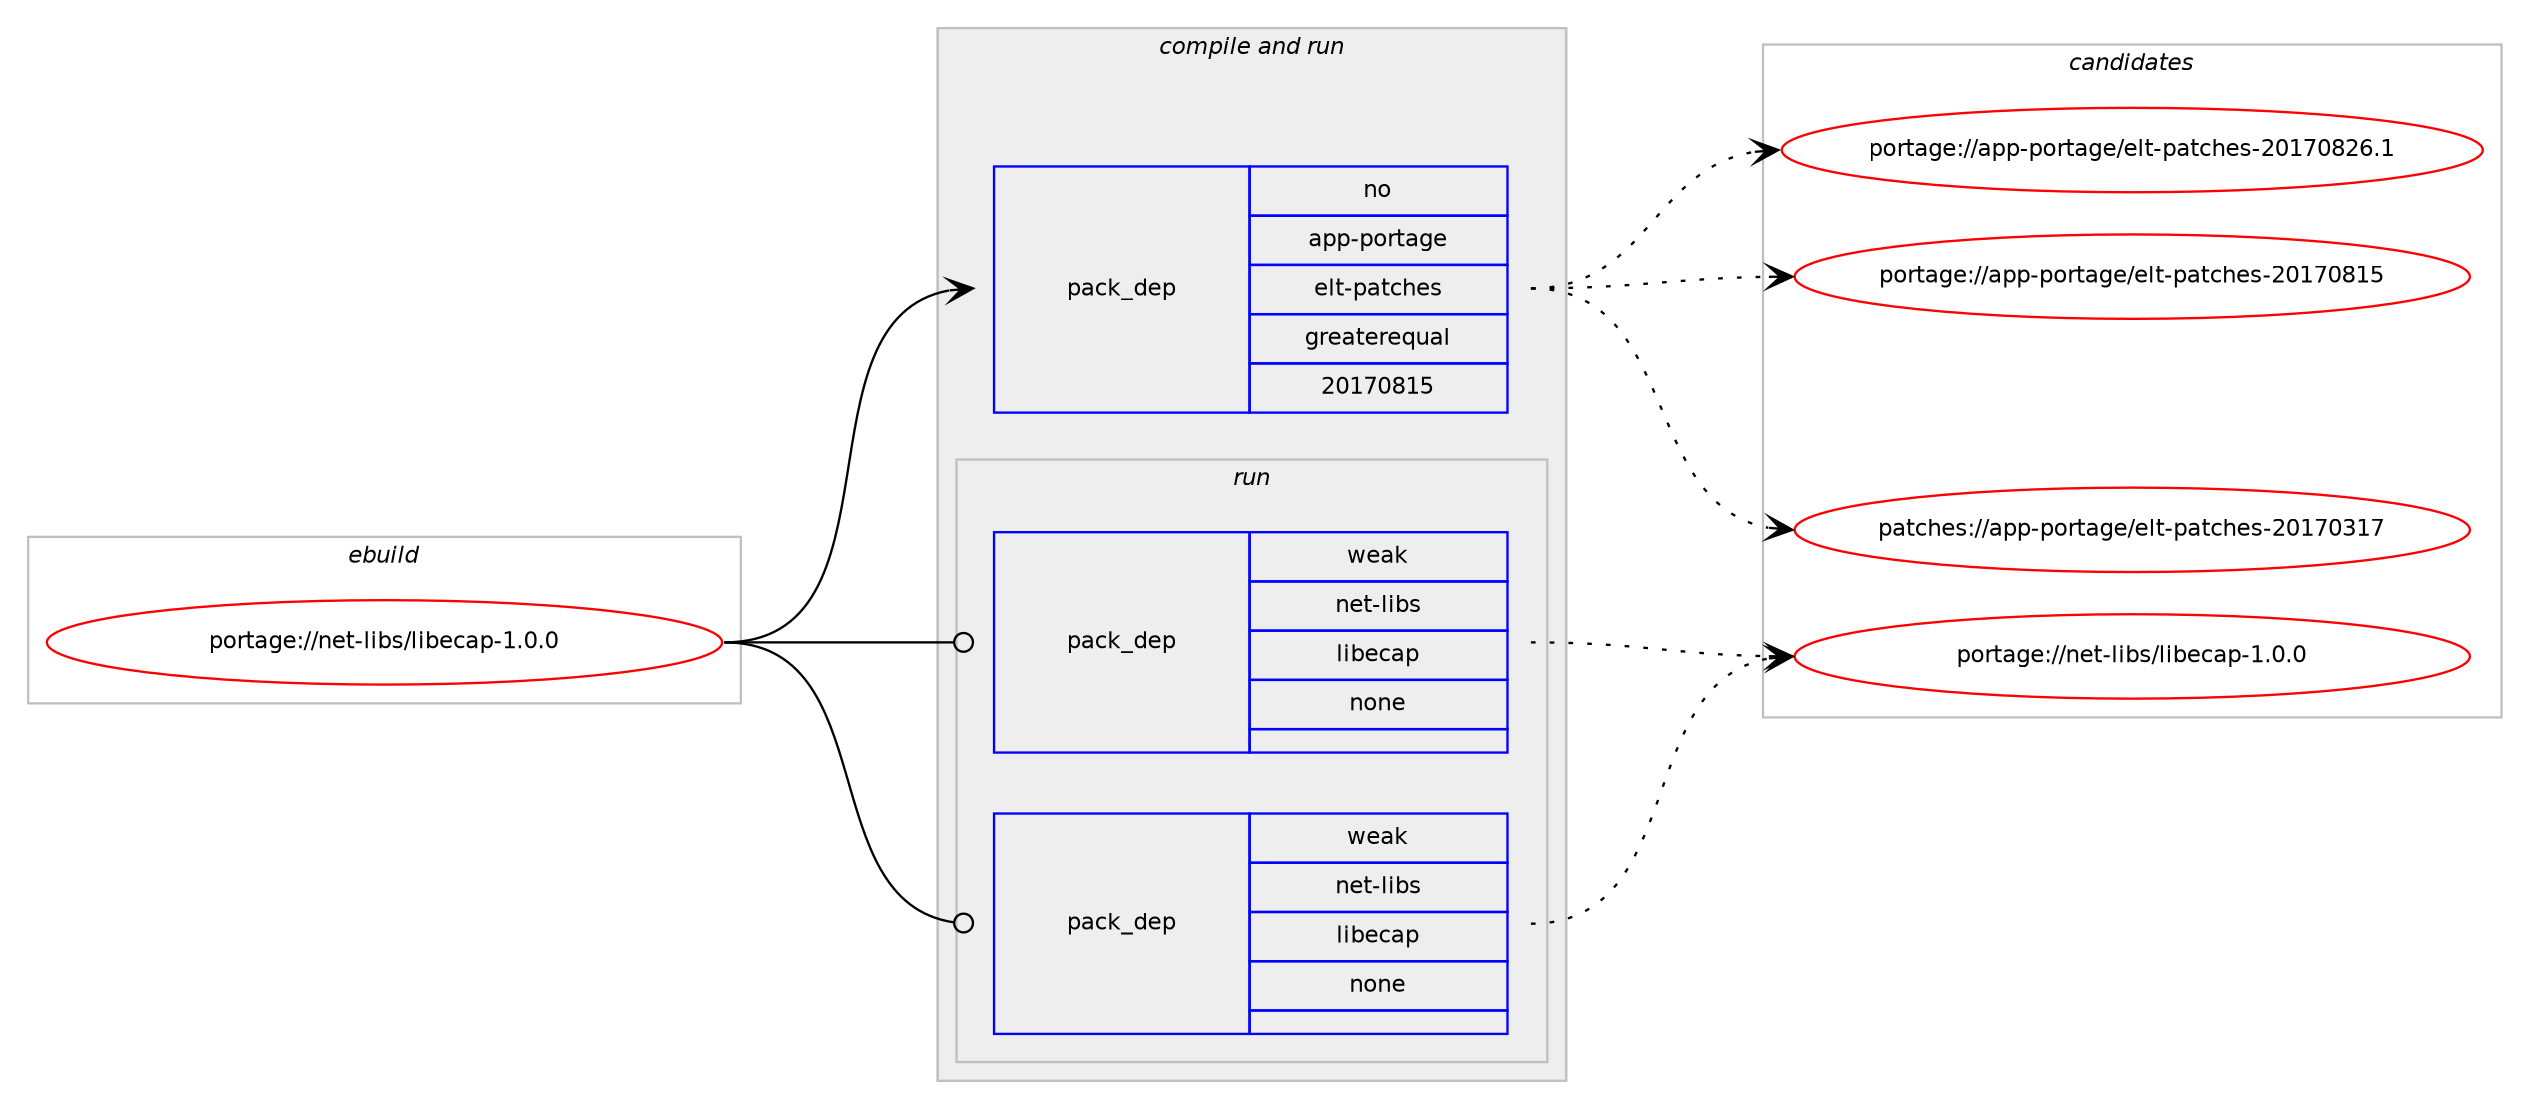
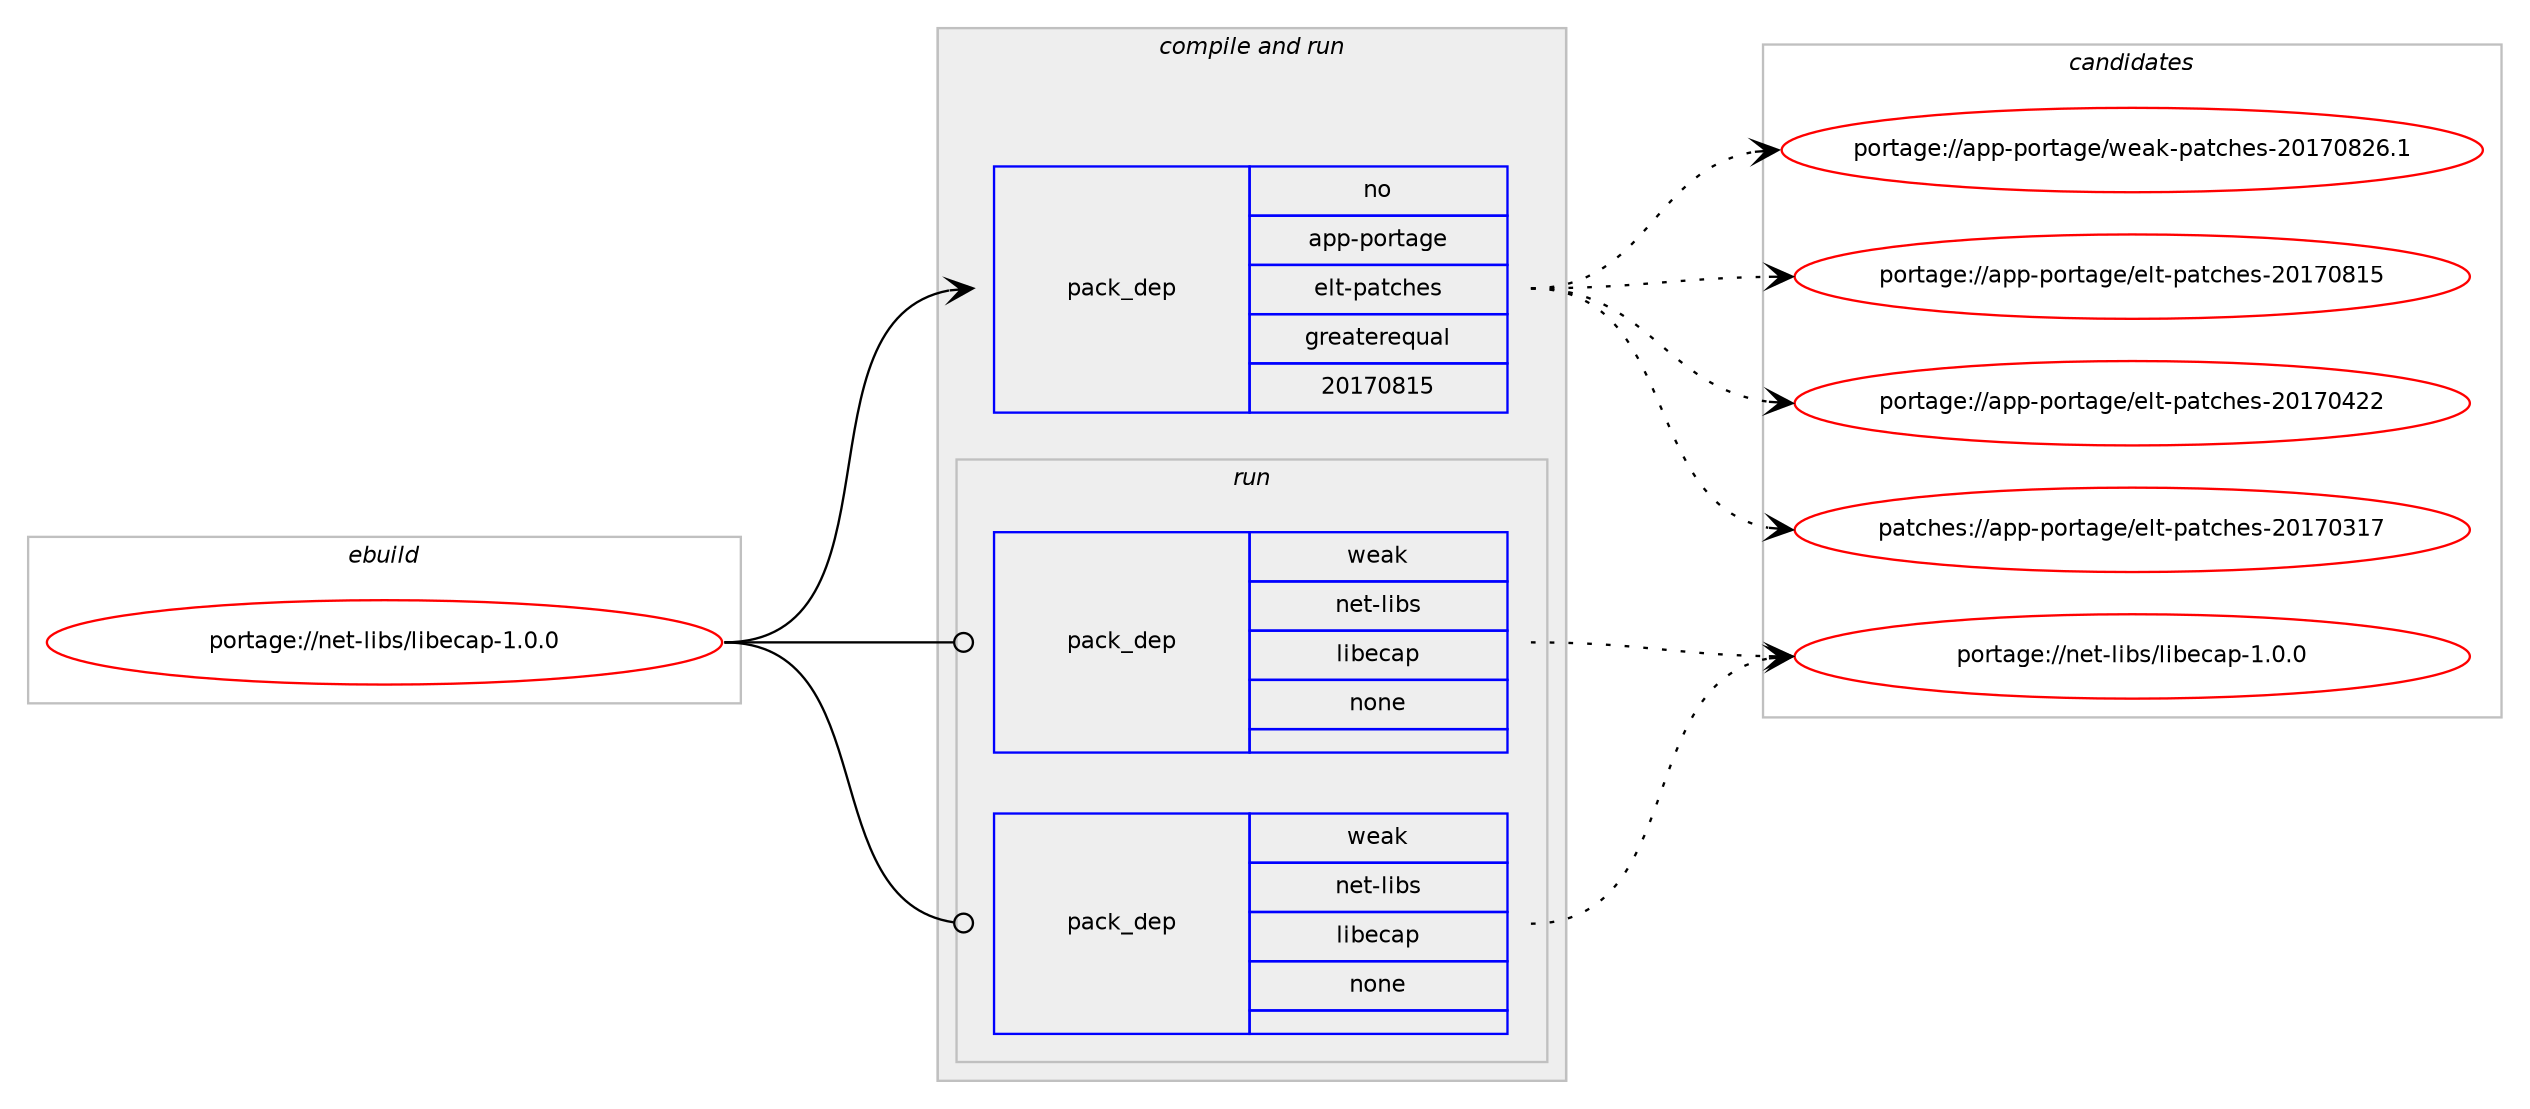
(2132, 150) -> (2132, 150)
none -> (2132, 403)
